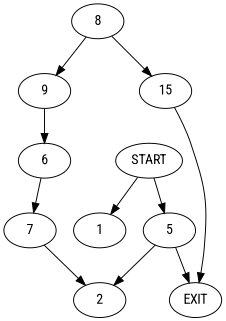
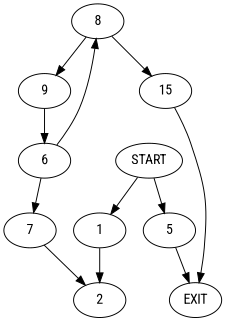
none -> (83, 100)
(138, 262) -> (100, 260)
